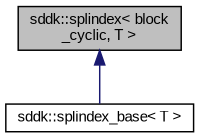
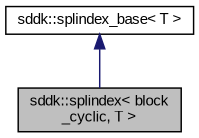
(100, 84) -> (100, 69)
